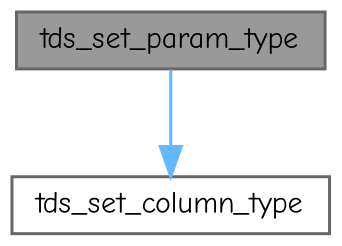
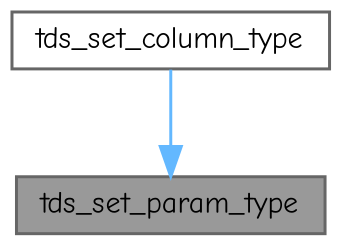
(171, 108) -> (171, 108)
